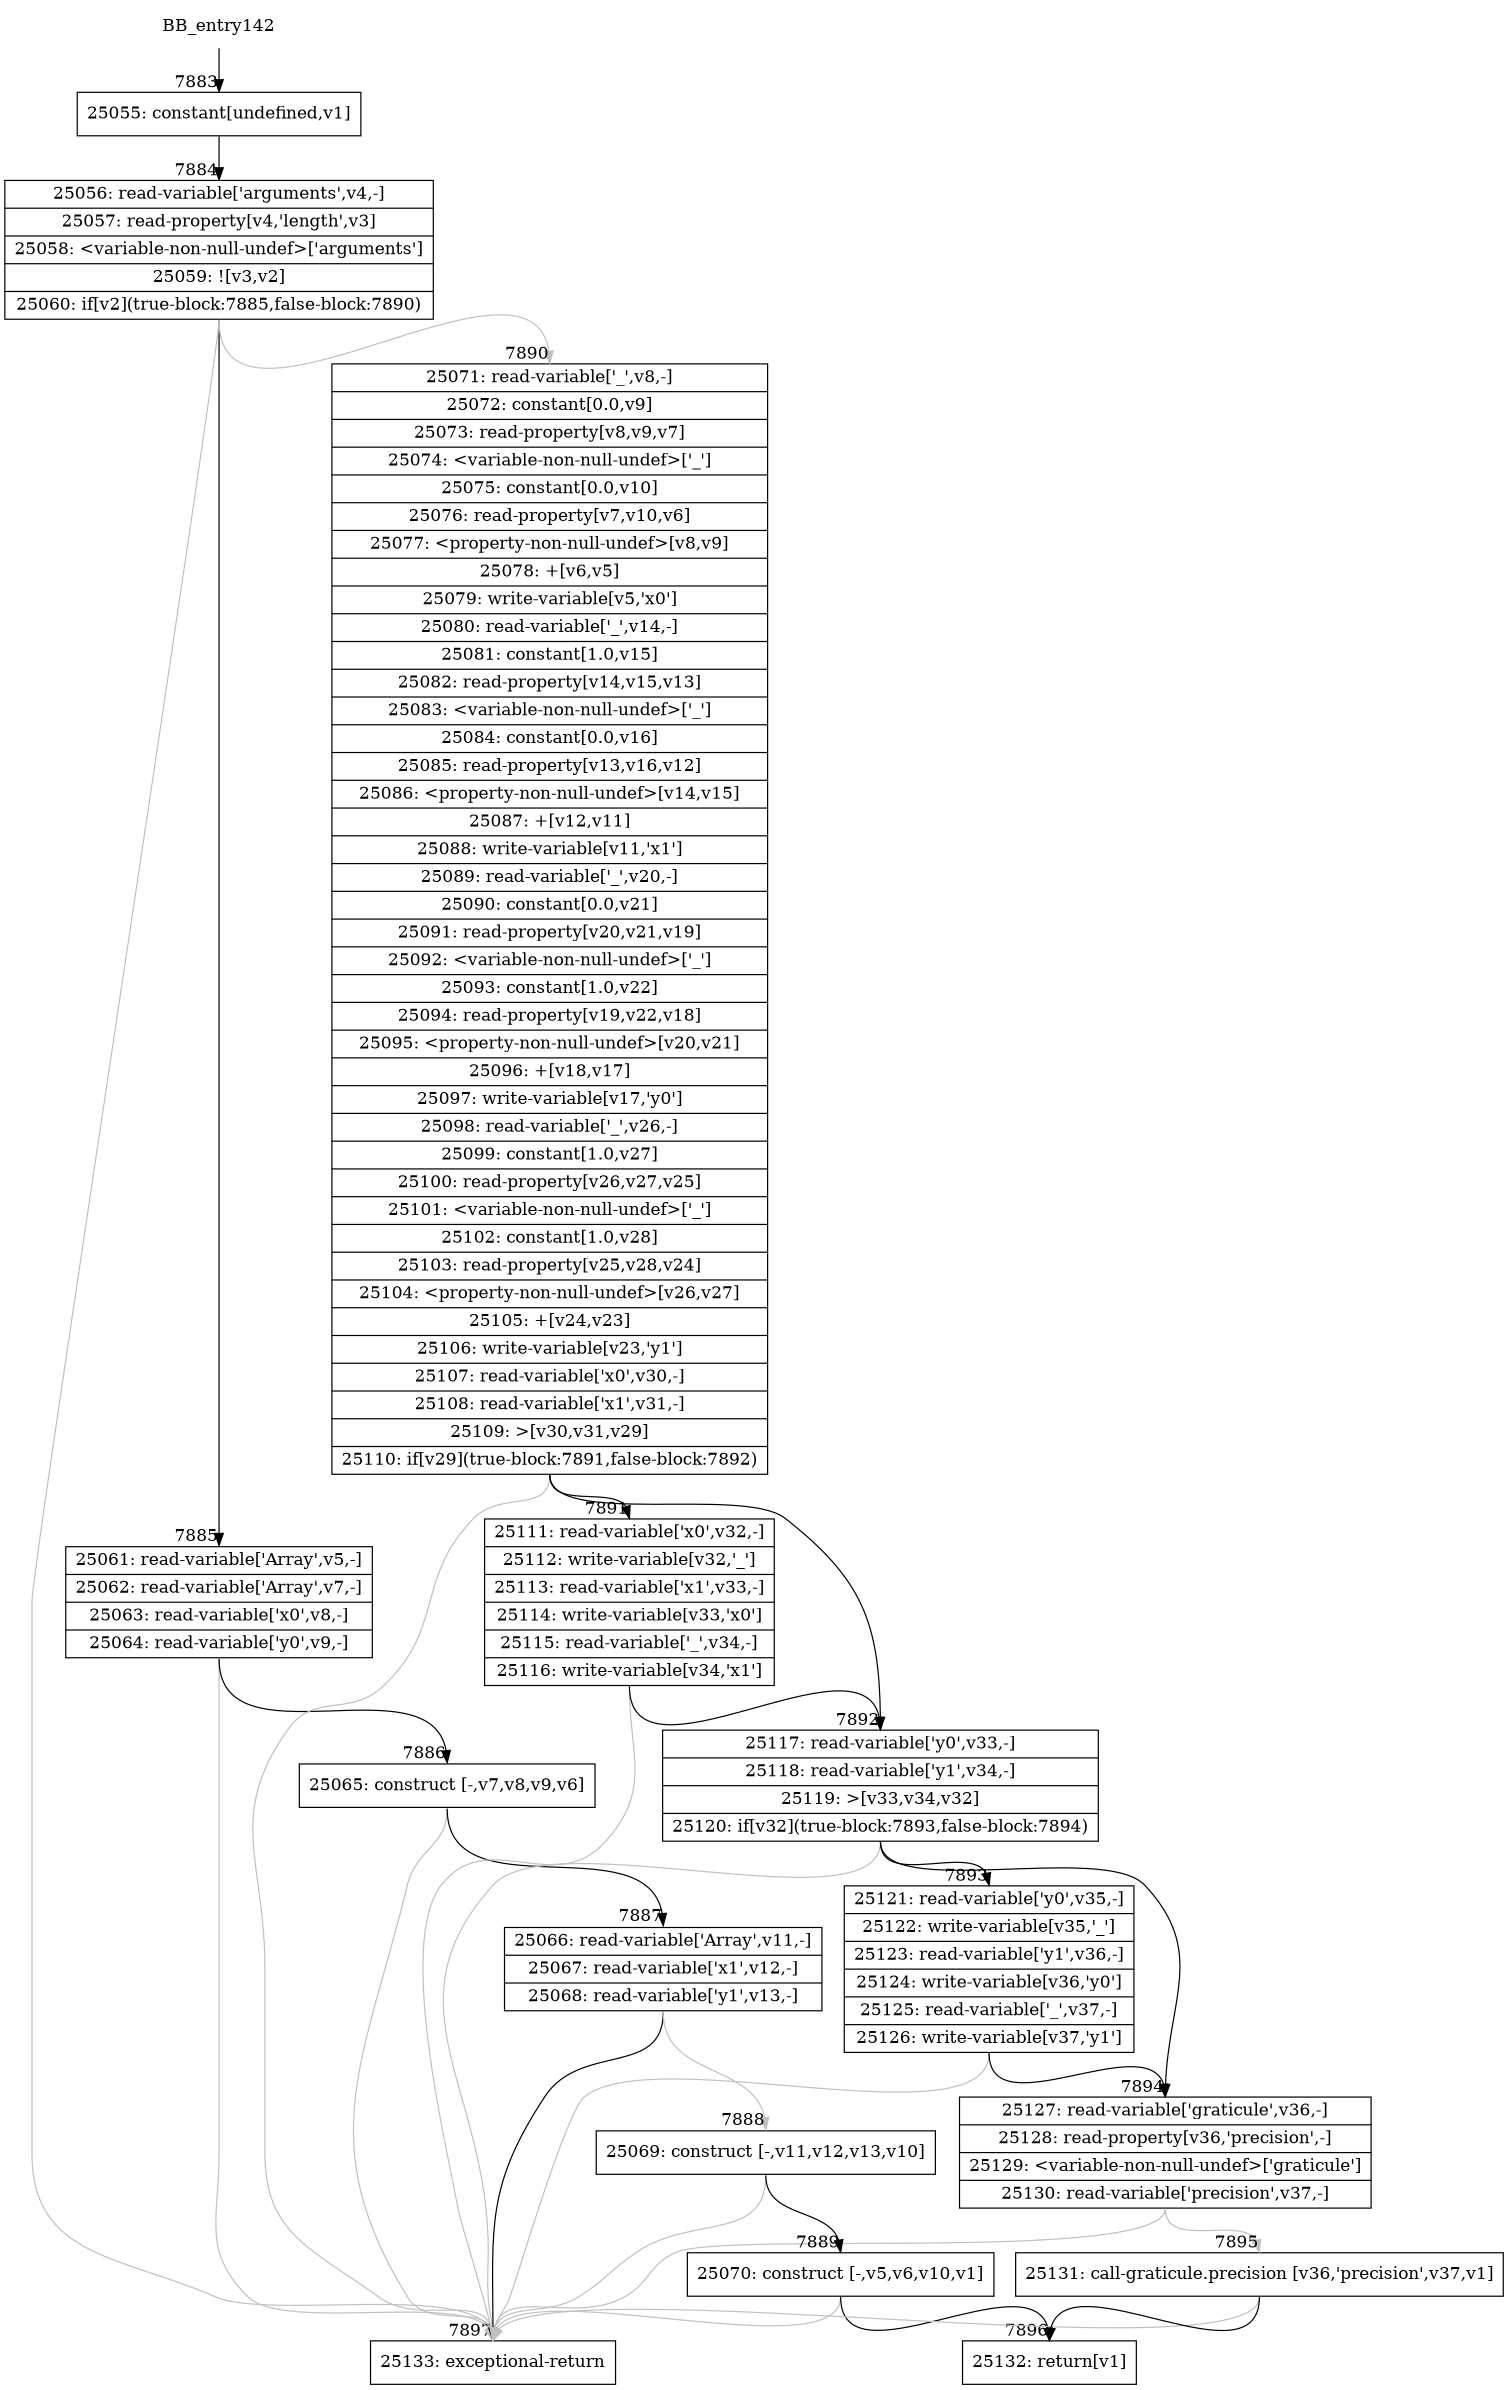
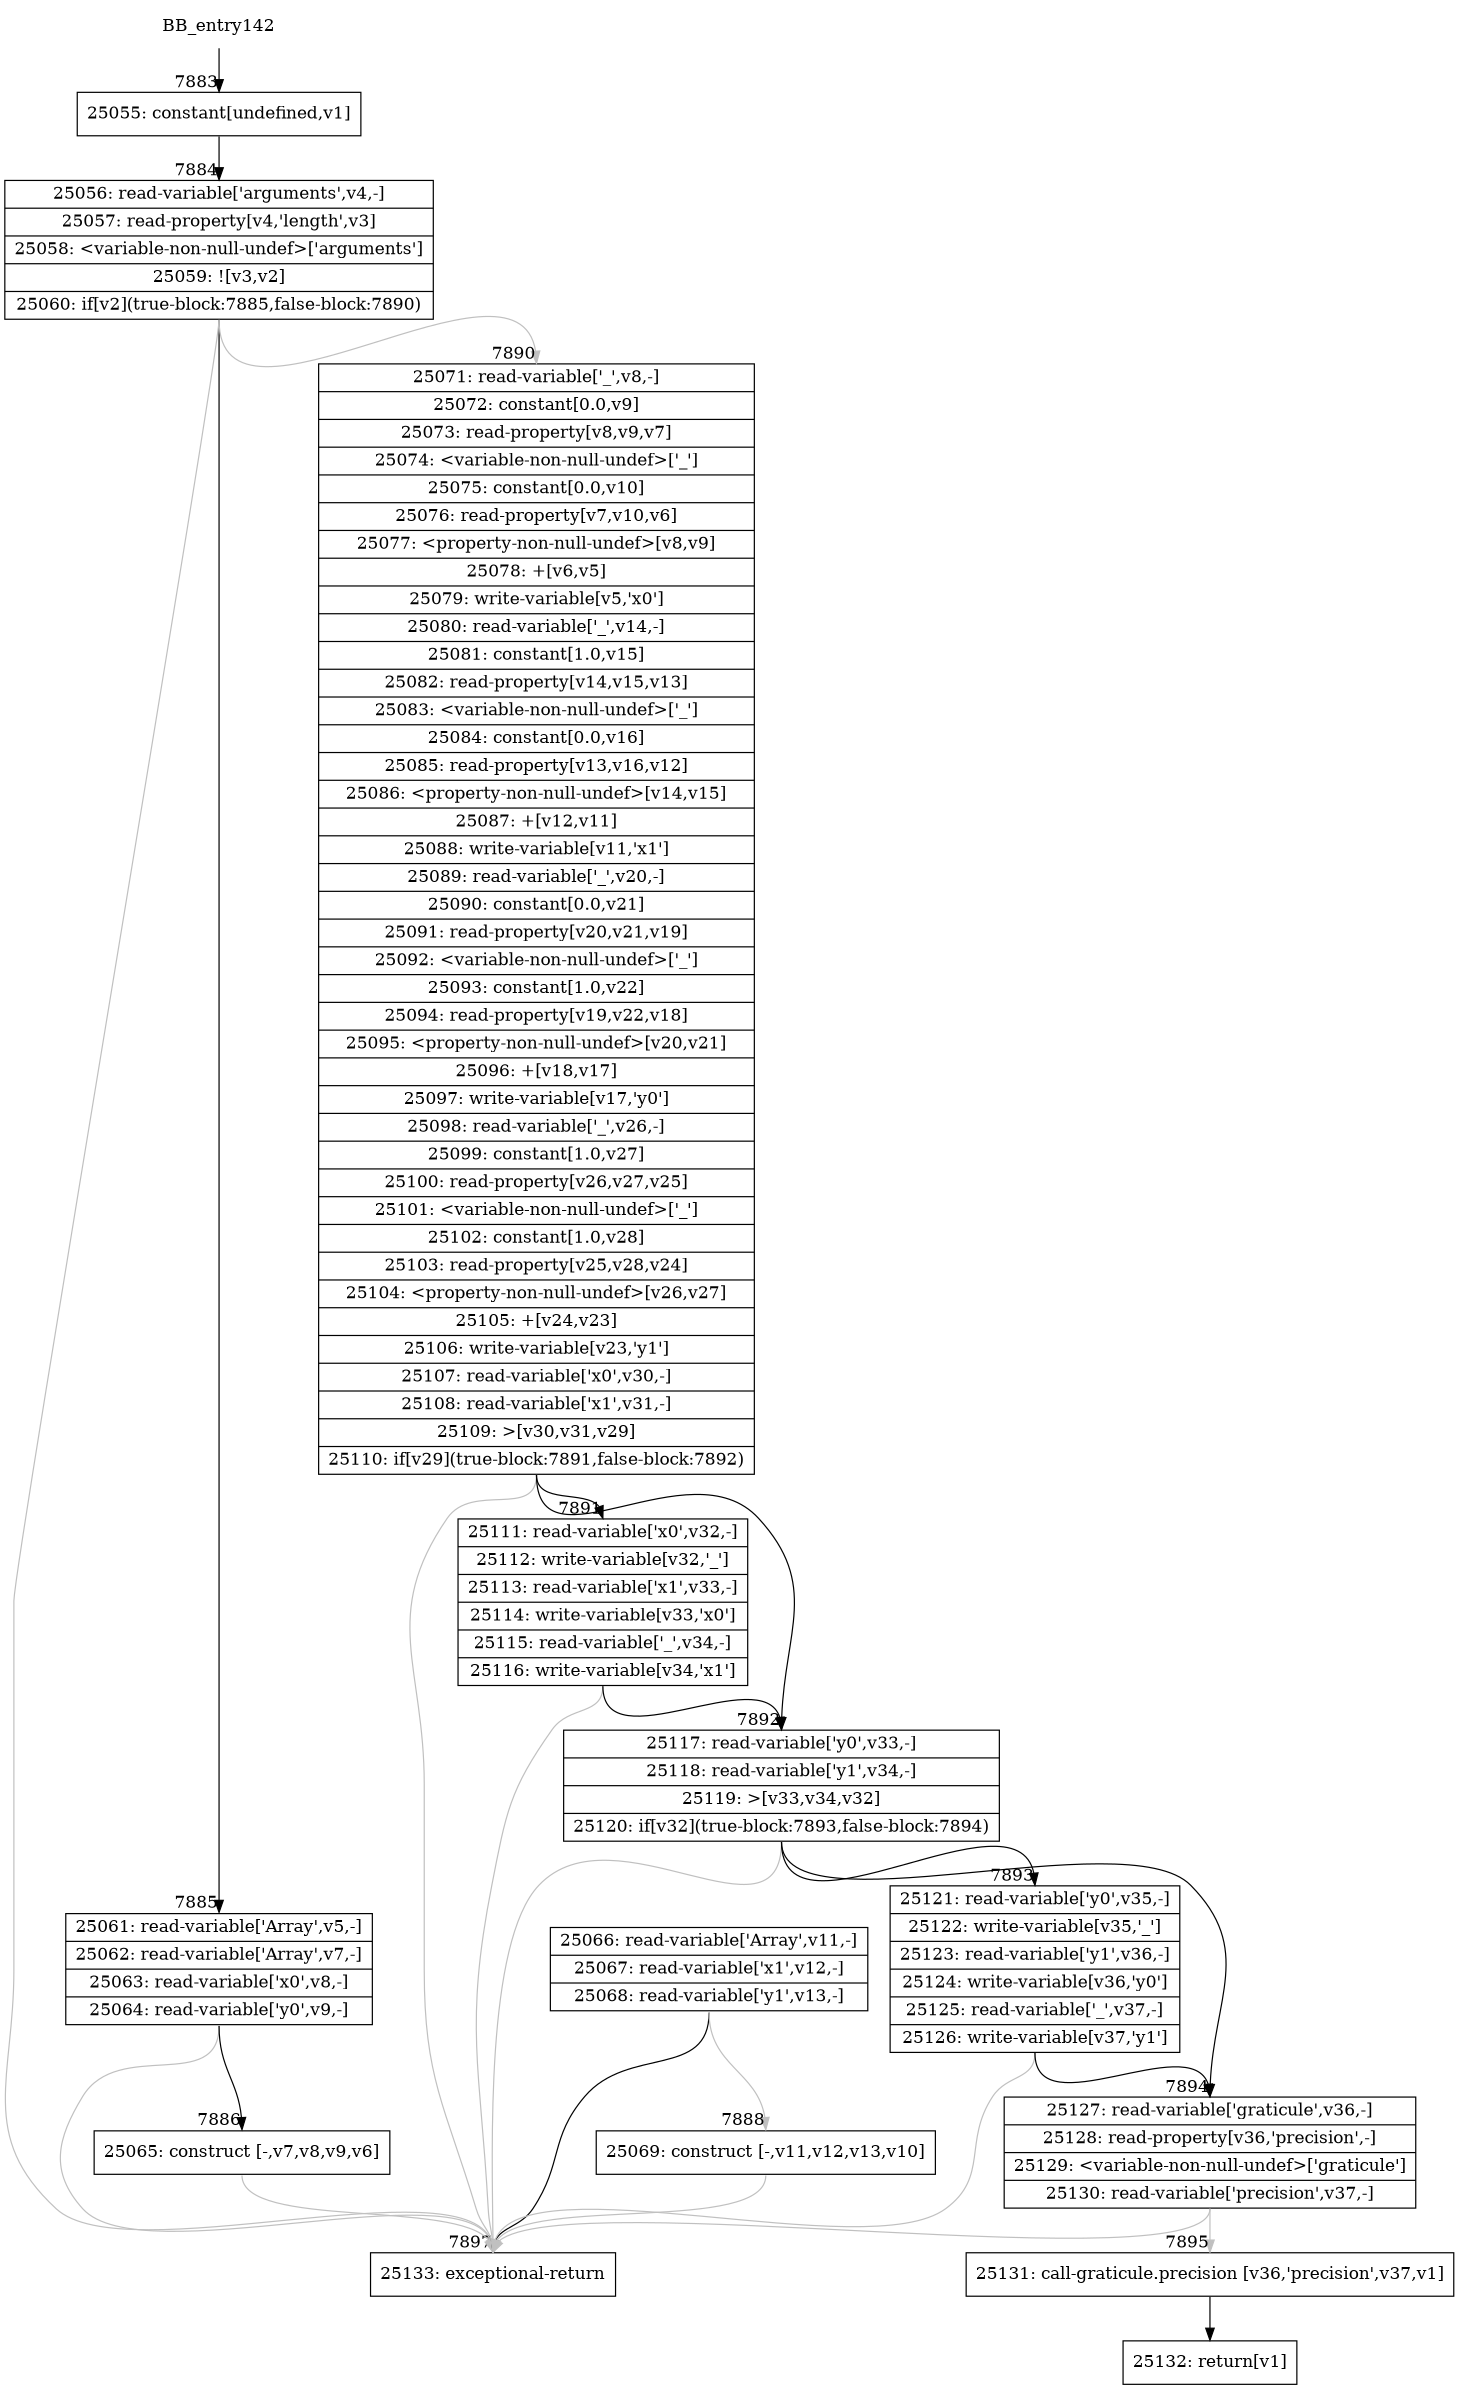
(608, 1872) -> none
(841, 2274) -> none
(882, 2319) -> none
